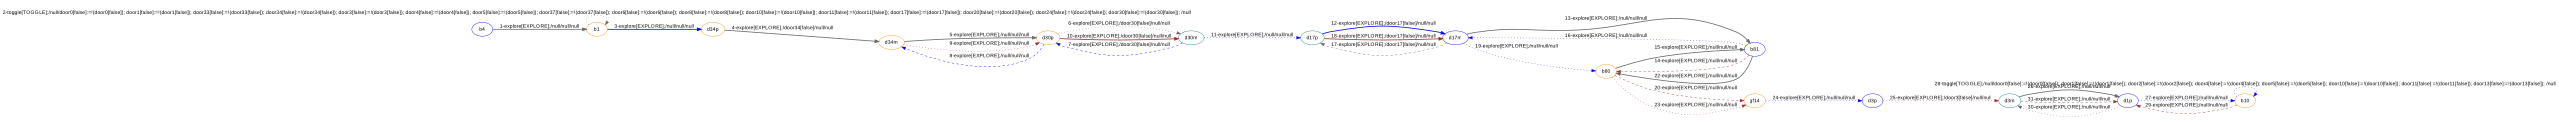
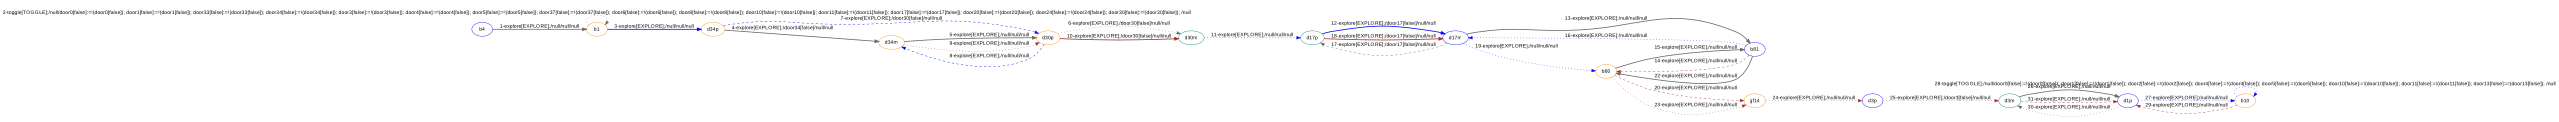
(1121, 56) -> (880, 24)
(1812, 101) -> (1812, 101)
